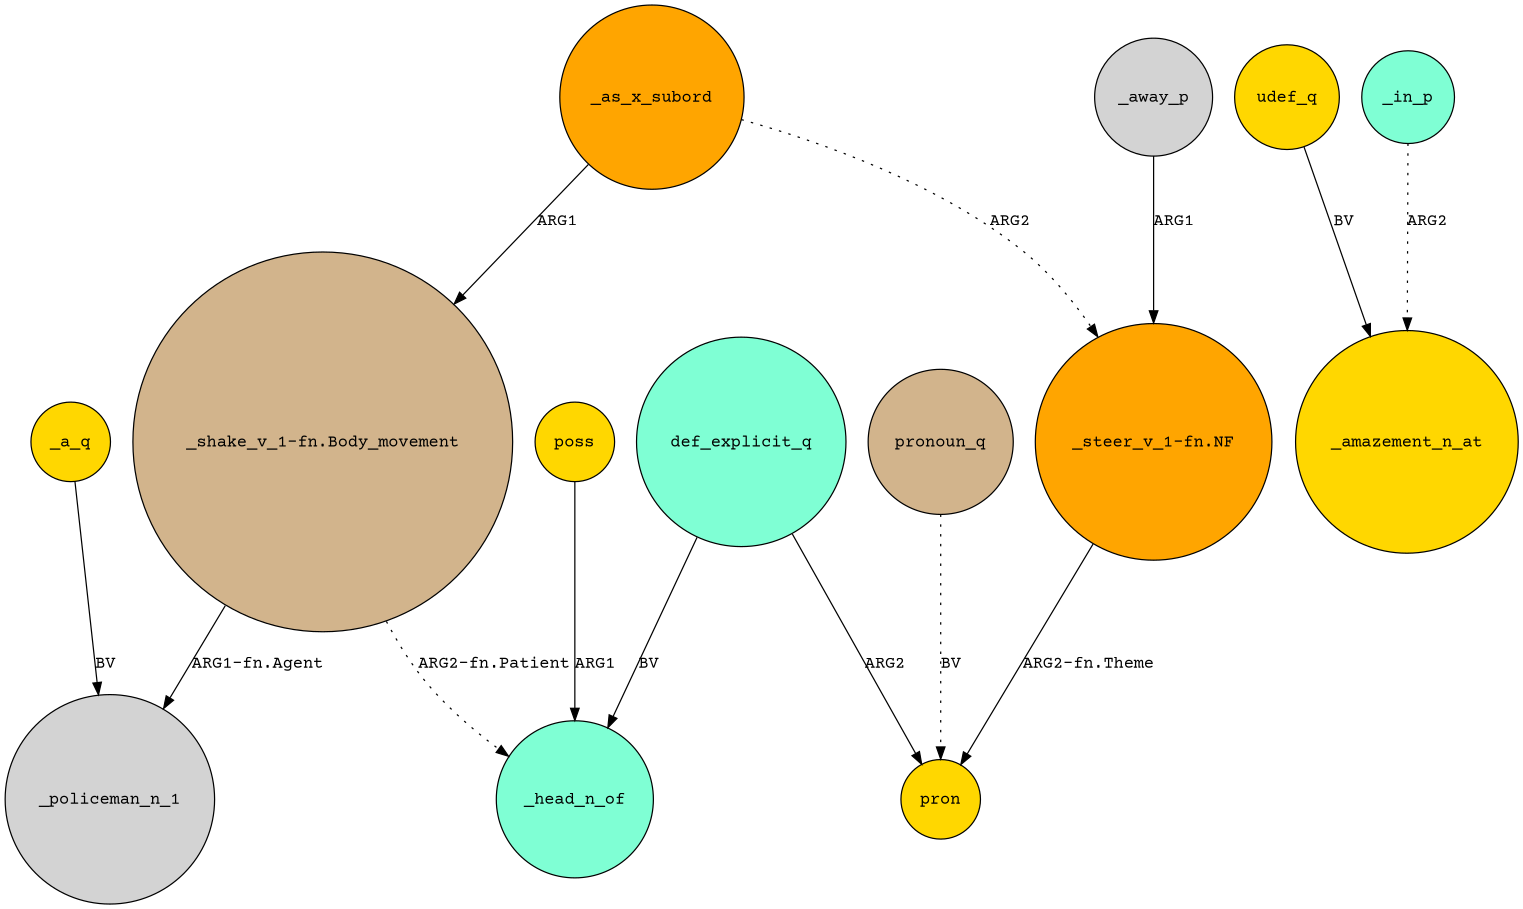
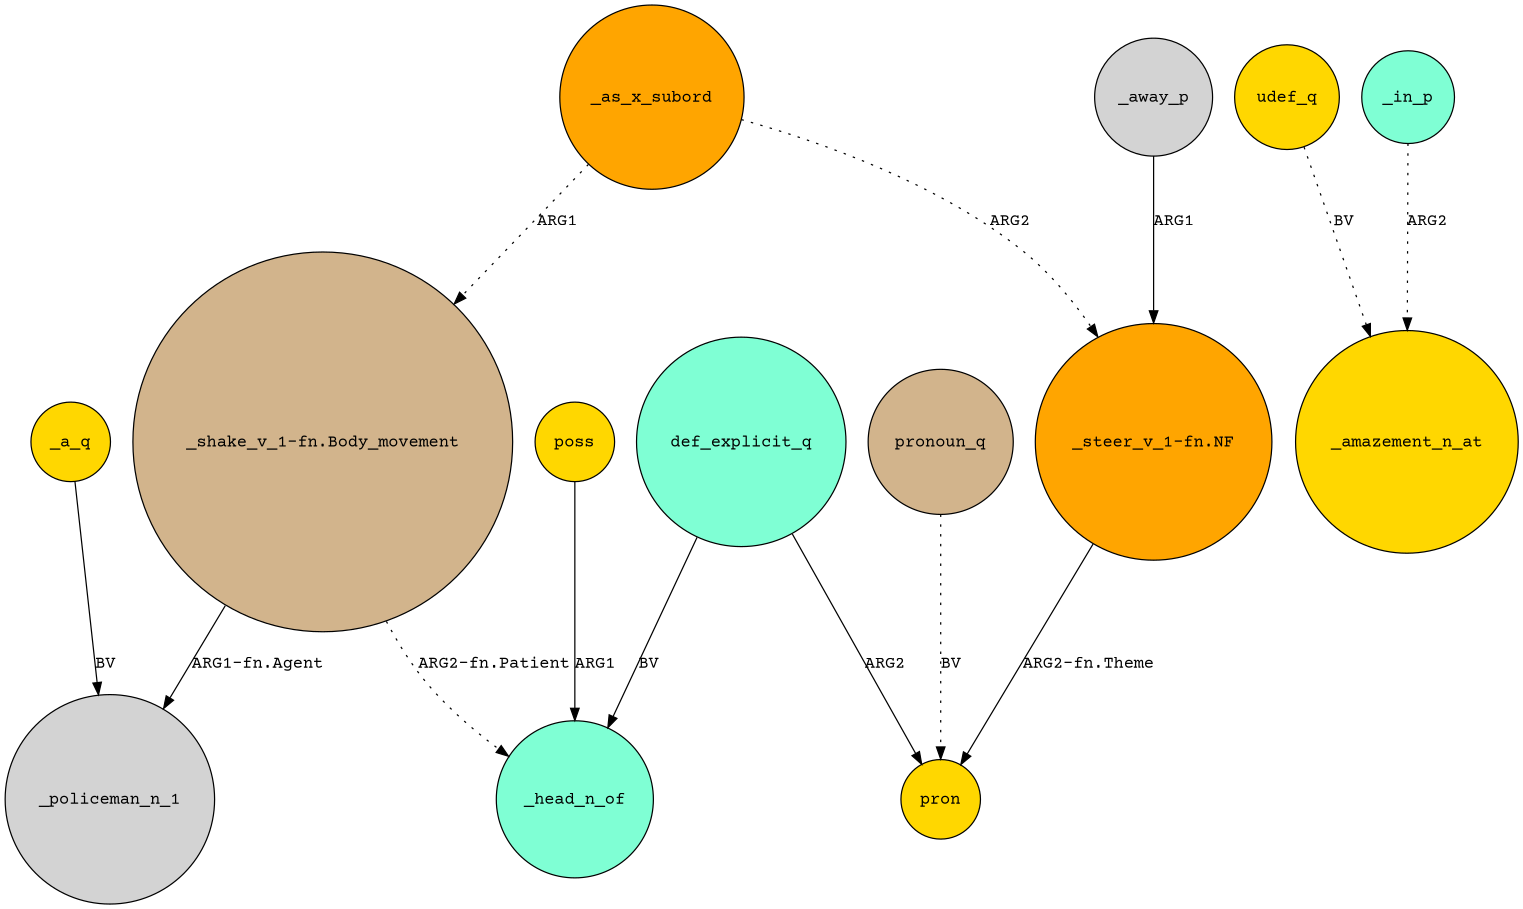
(526, 230) -> (526, 230)
(1335, 236) -> (1335, 236)
